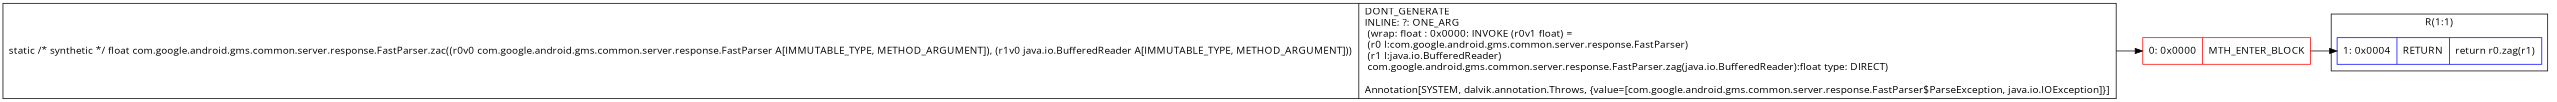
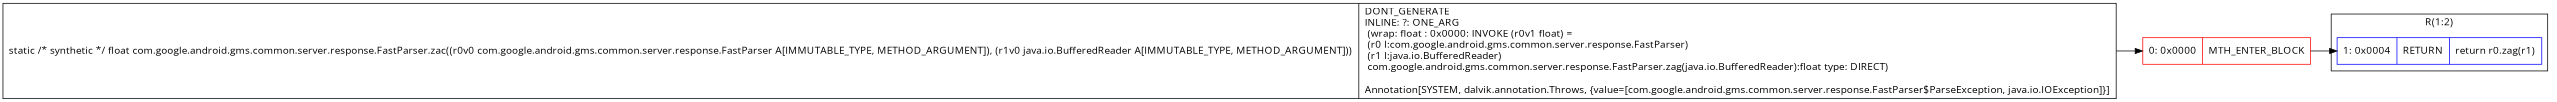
(2439, 23) -> (2439, 23)
